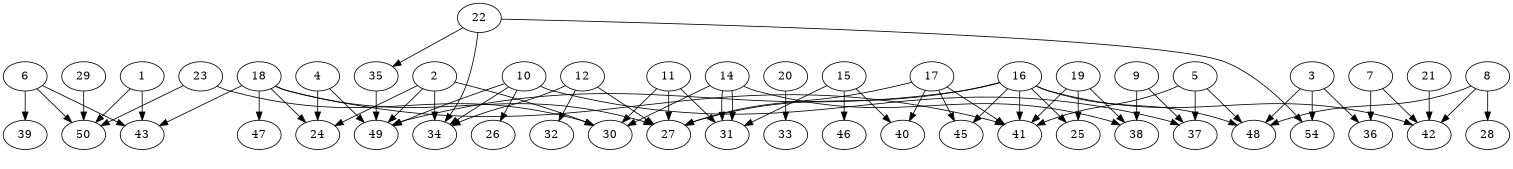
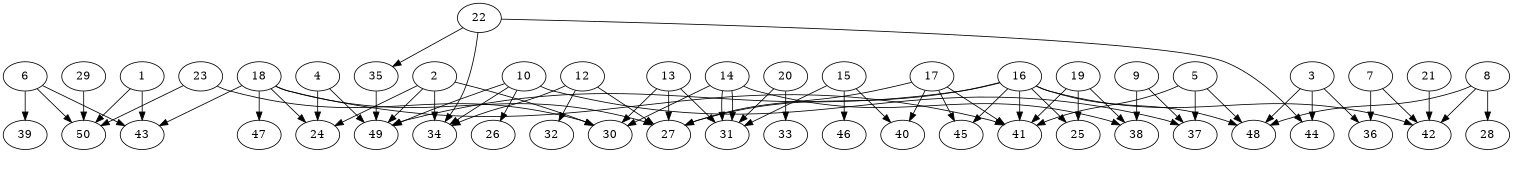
(669, 76) -> (669, 76)
none -> (759, 103)
(1312, 135) -> (1312, 135)
